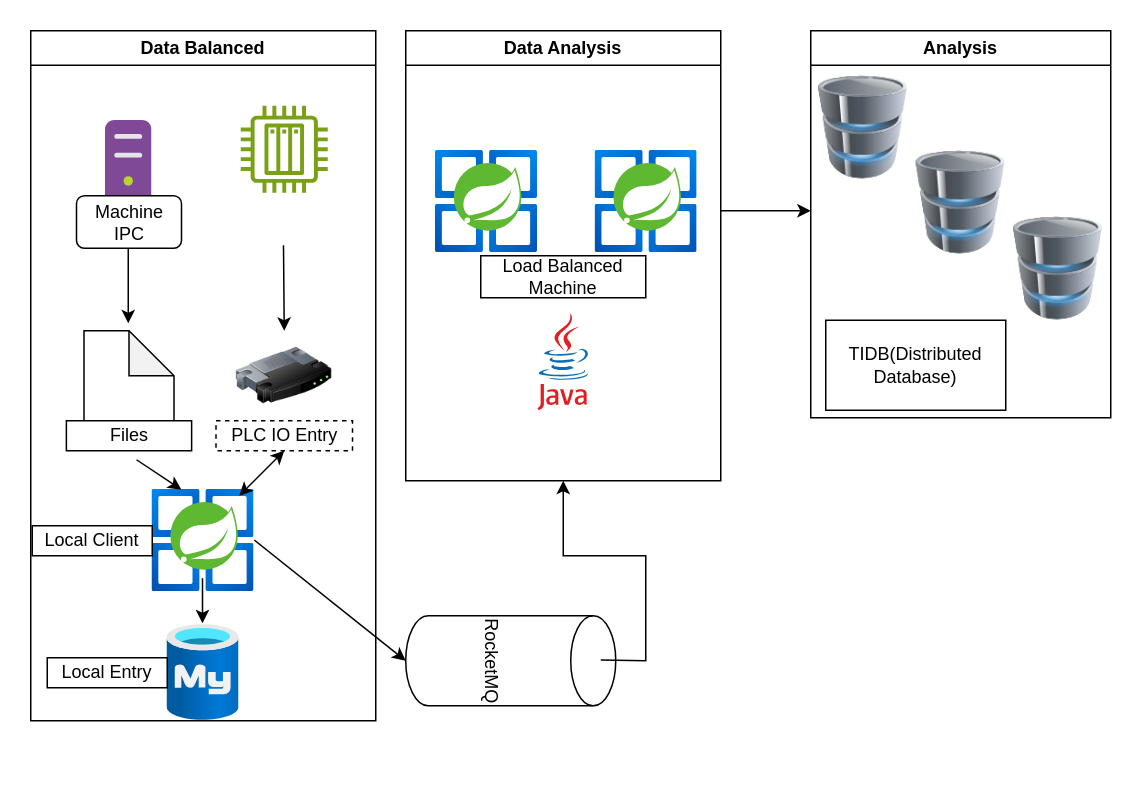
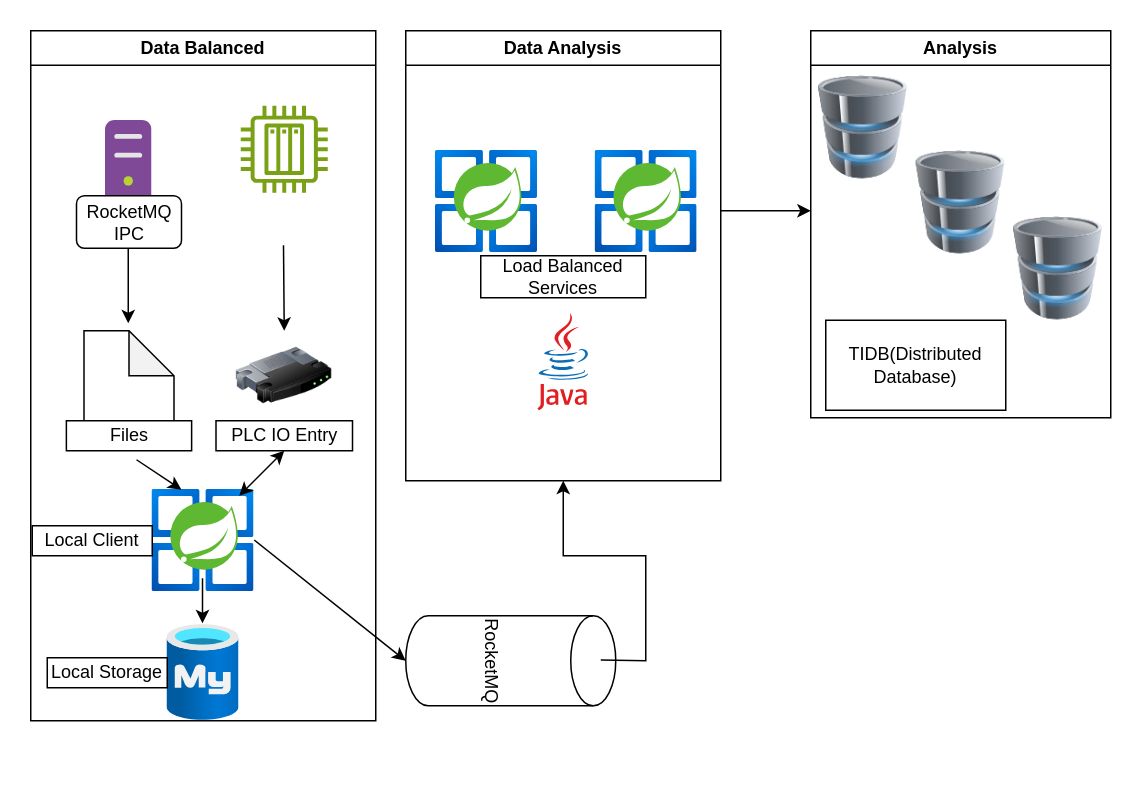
(130, 223) -> (130, 223)
(563, 277) -> (563, 277)
(284, 436) -> (284, 436)
(107, 673) -> (107, 673)
